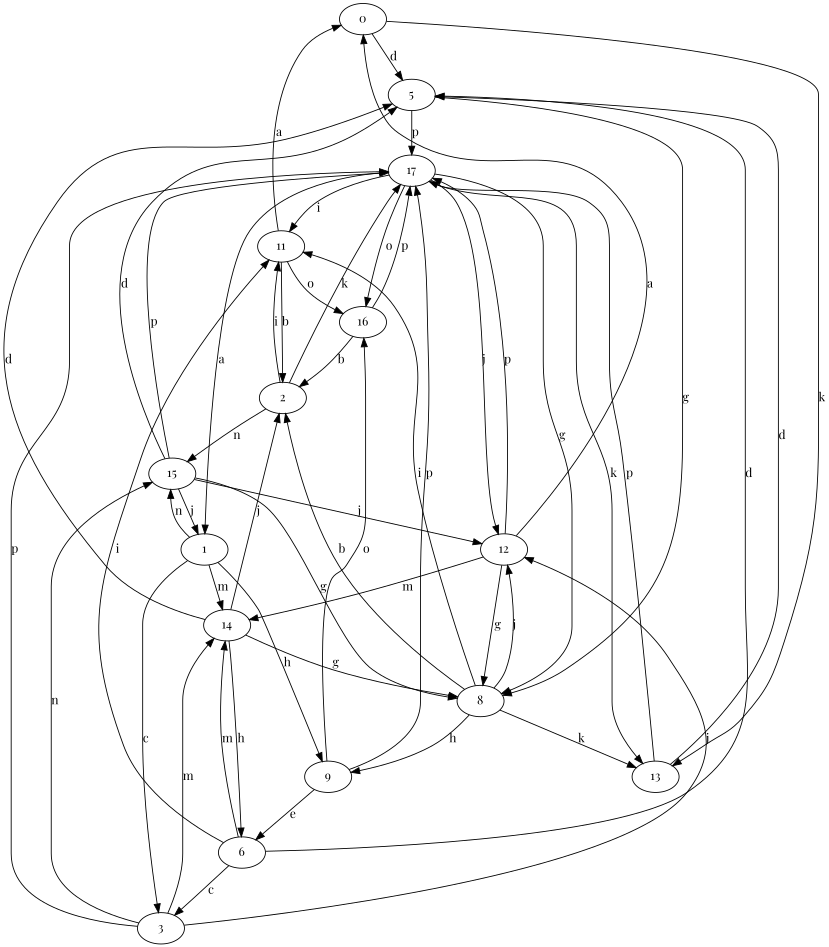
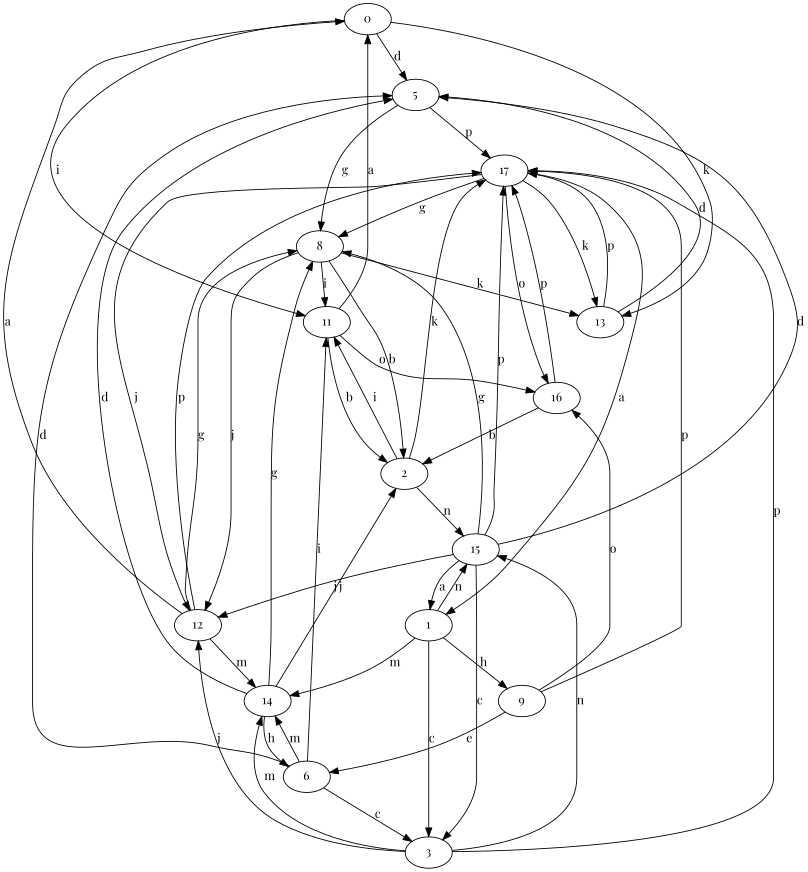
(337, 191) -> (59, 142)
(192, 512) -> (442, 587)
none -> (477, 703)
(419, 752) -> none
